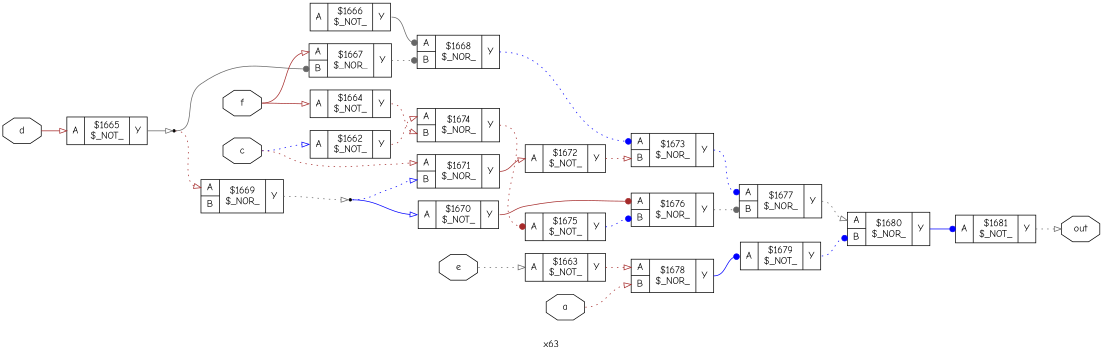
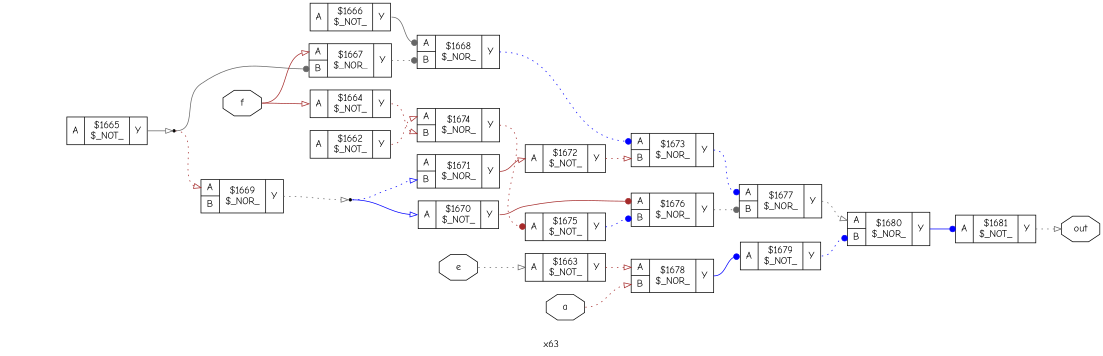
(22, 131) -> none
(242, 151) -> none
